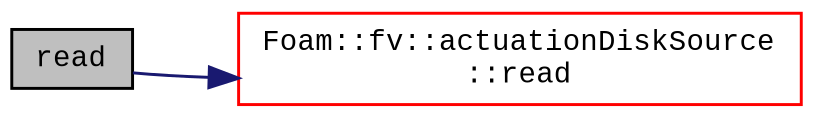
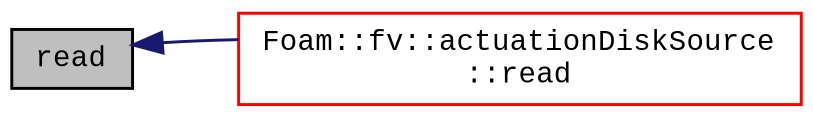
(171, 76) -> (201, 41)
